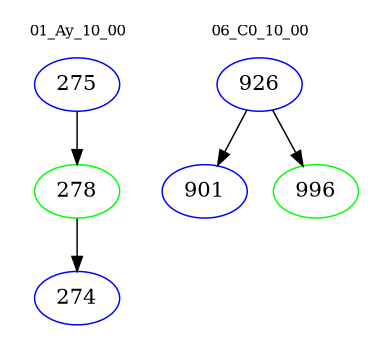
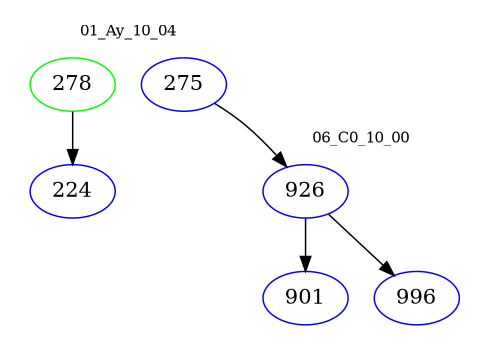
(78, 32) -> (128, 32)
(77, 131) -> (261, 139)
(316, 191) -> (417, 298)
(77, 298) -> (73, 191)
